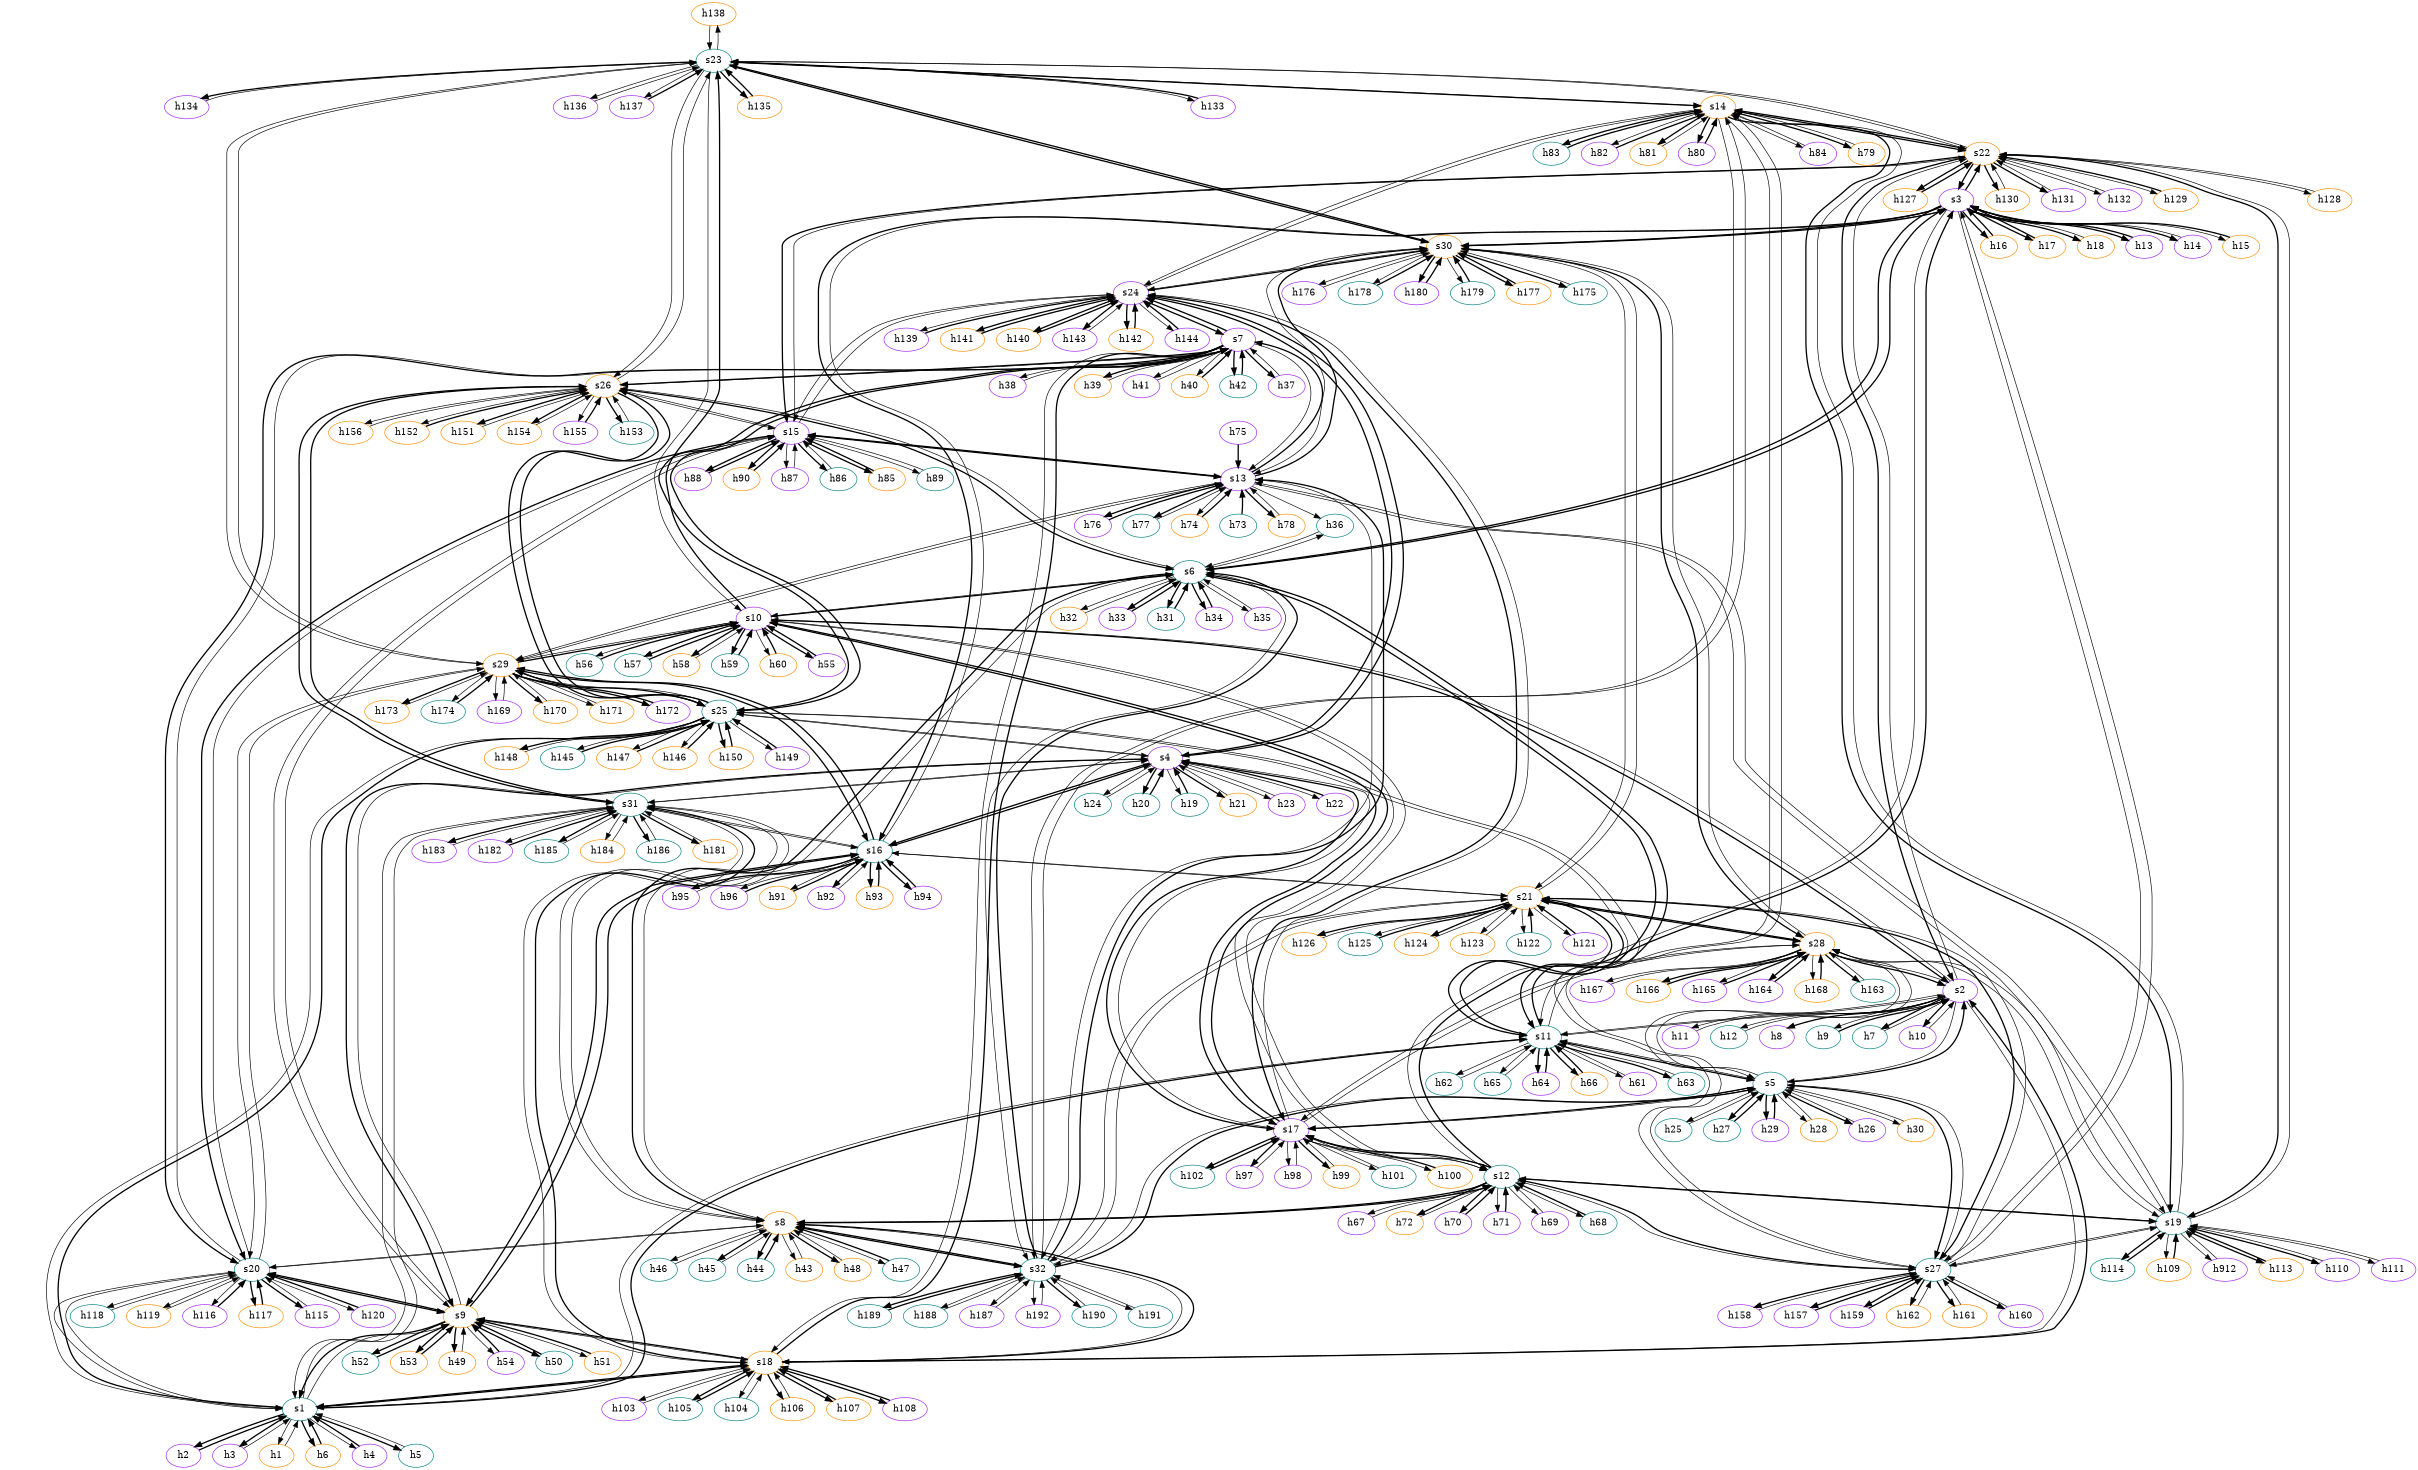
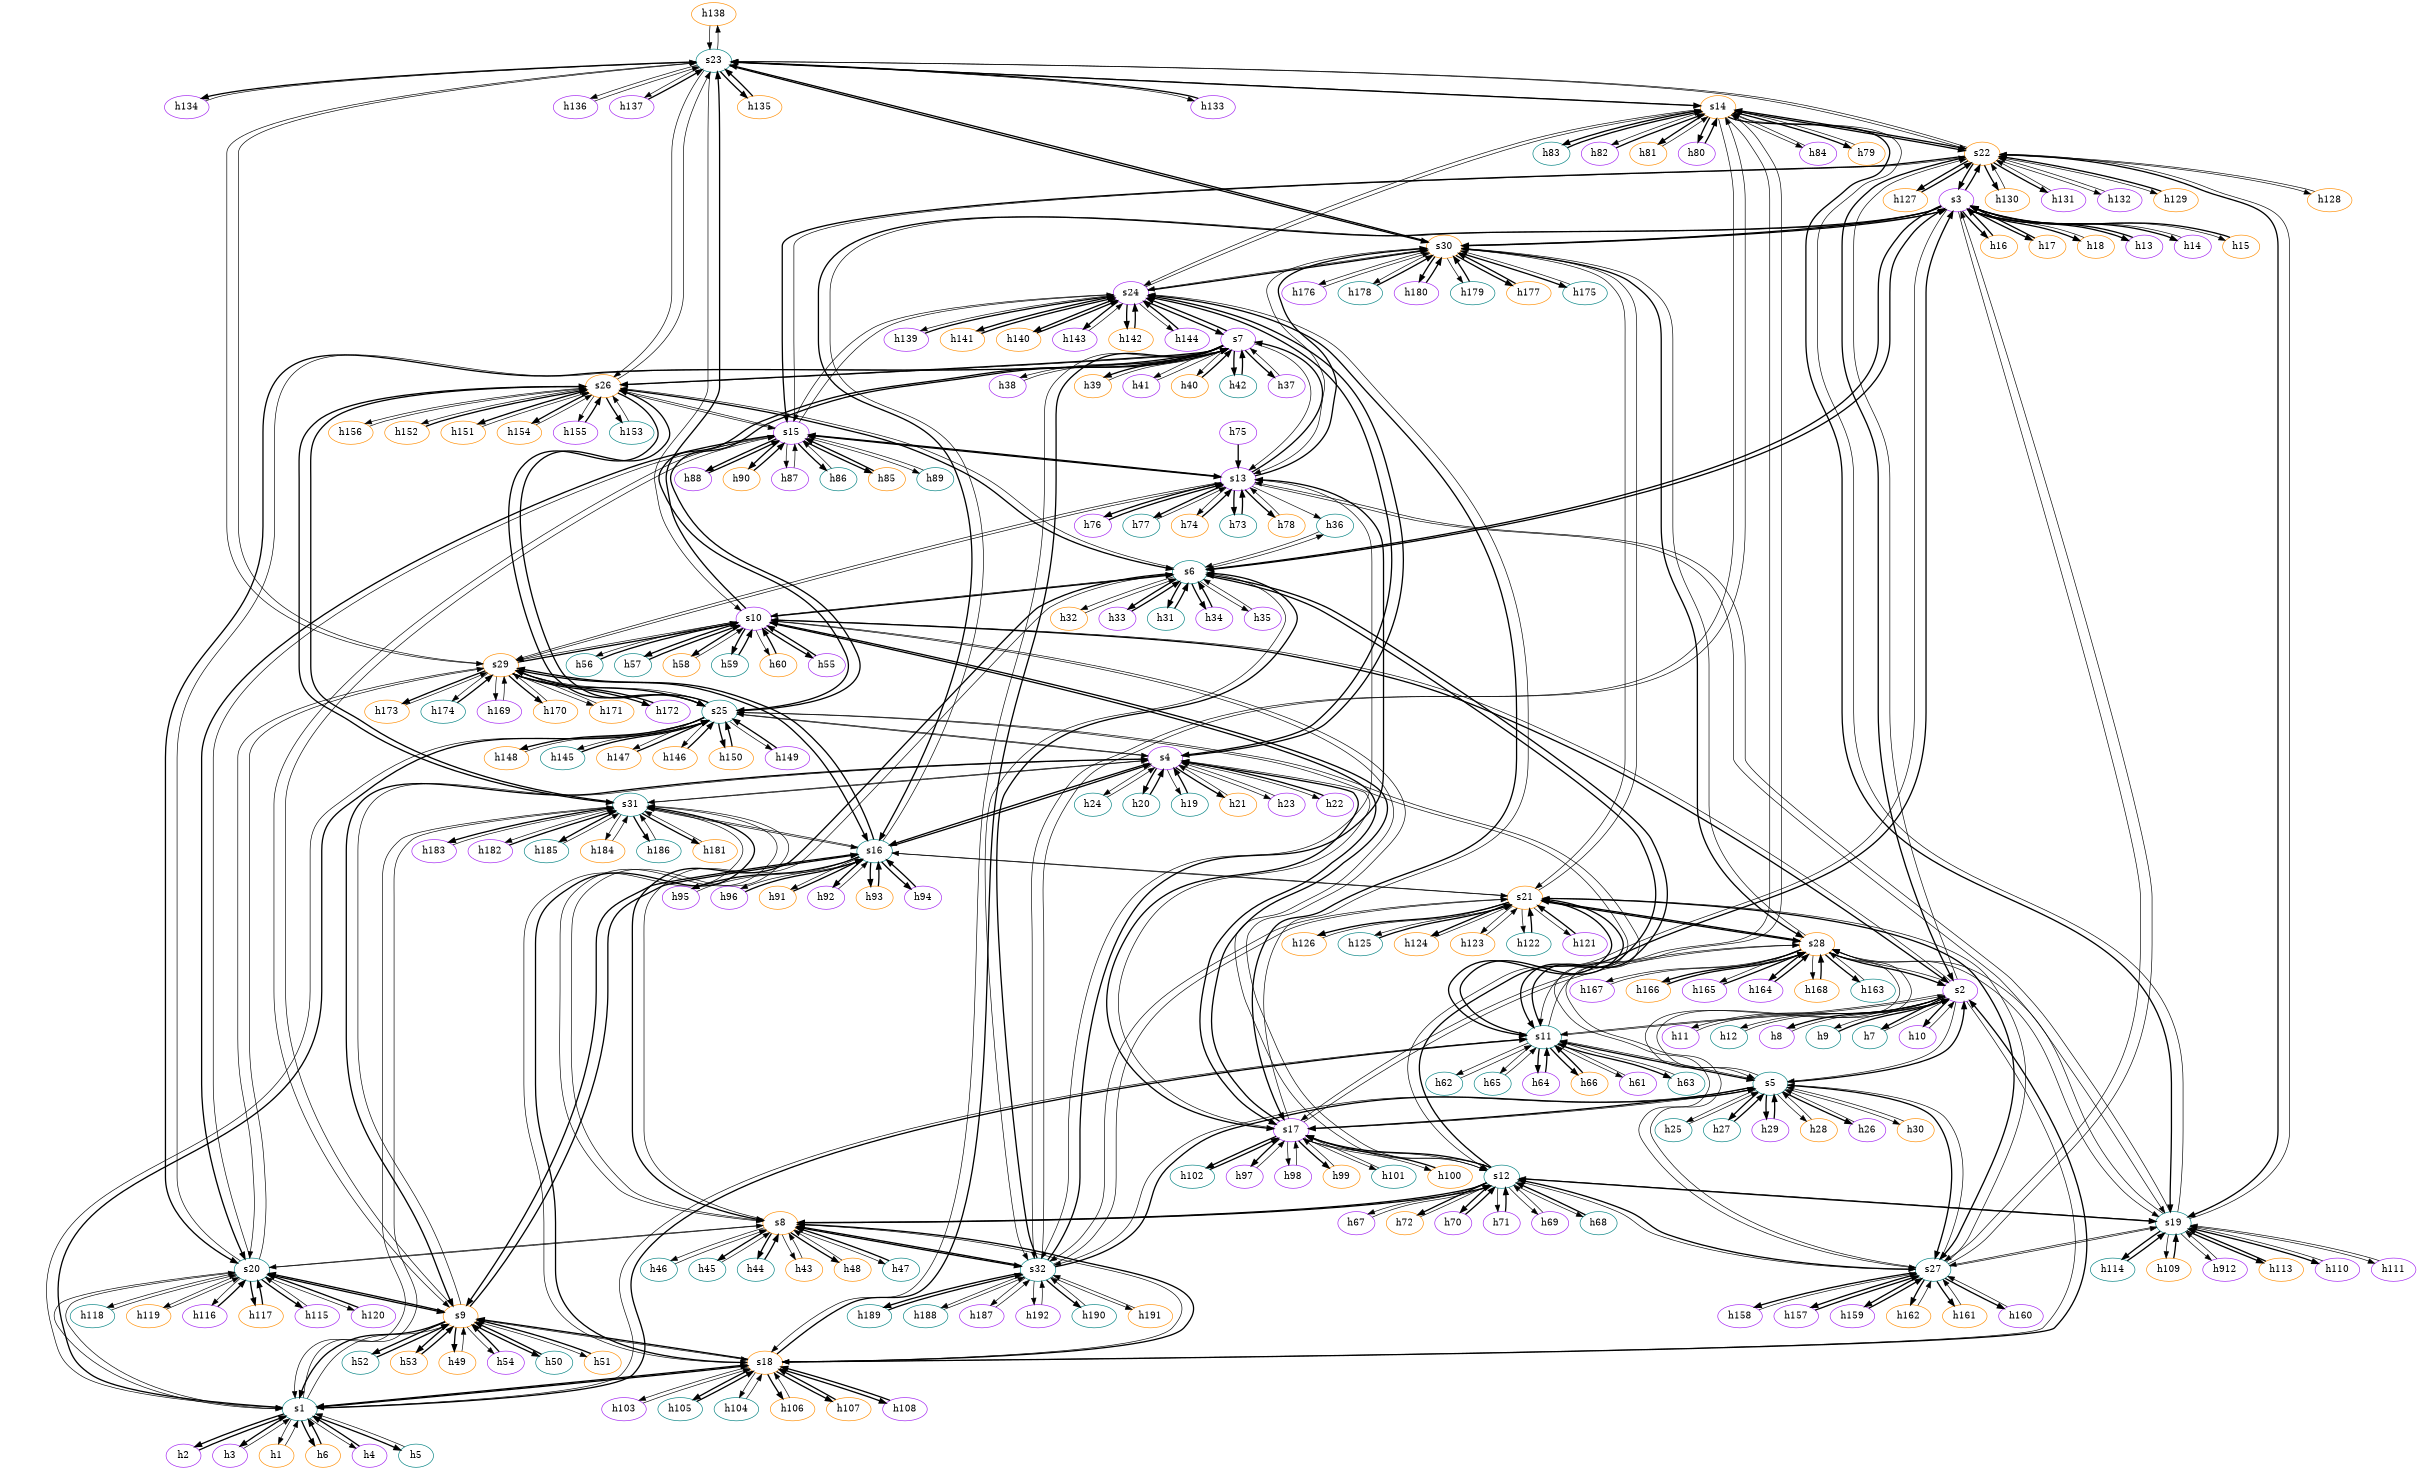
none -> (1234, 499)
none -> (1866, 1014)
(1150, 1316) -> (1150, 1316)
